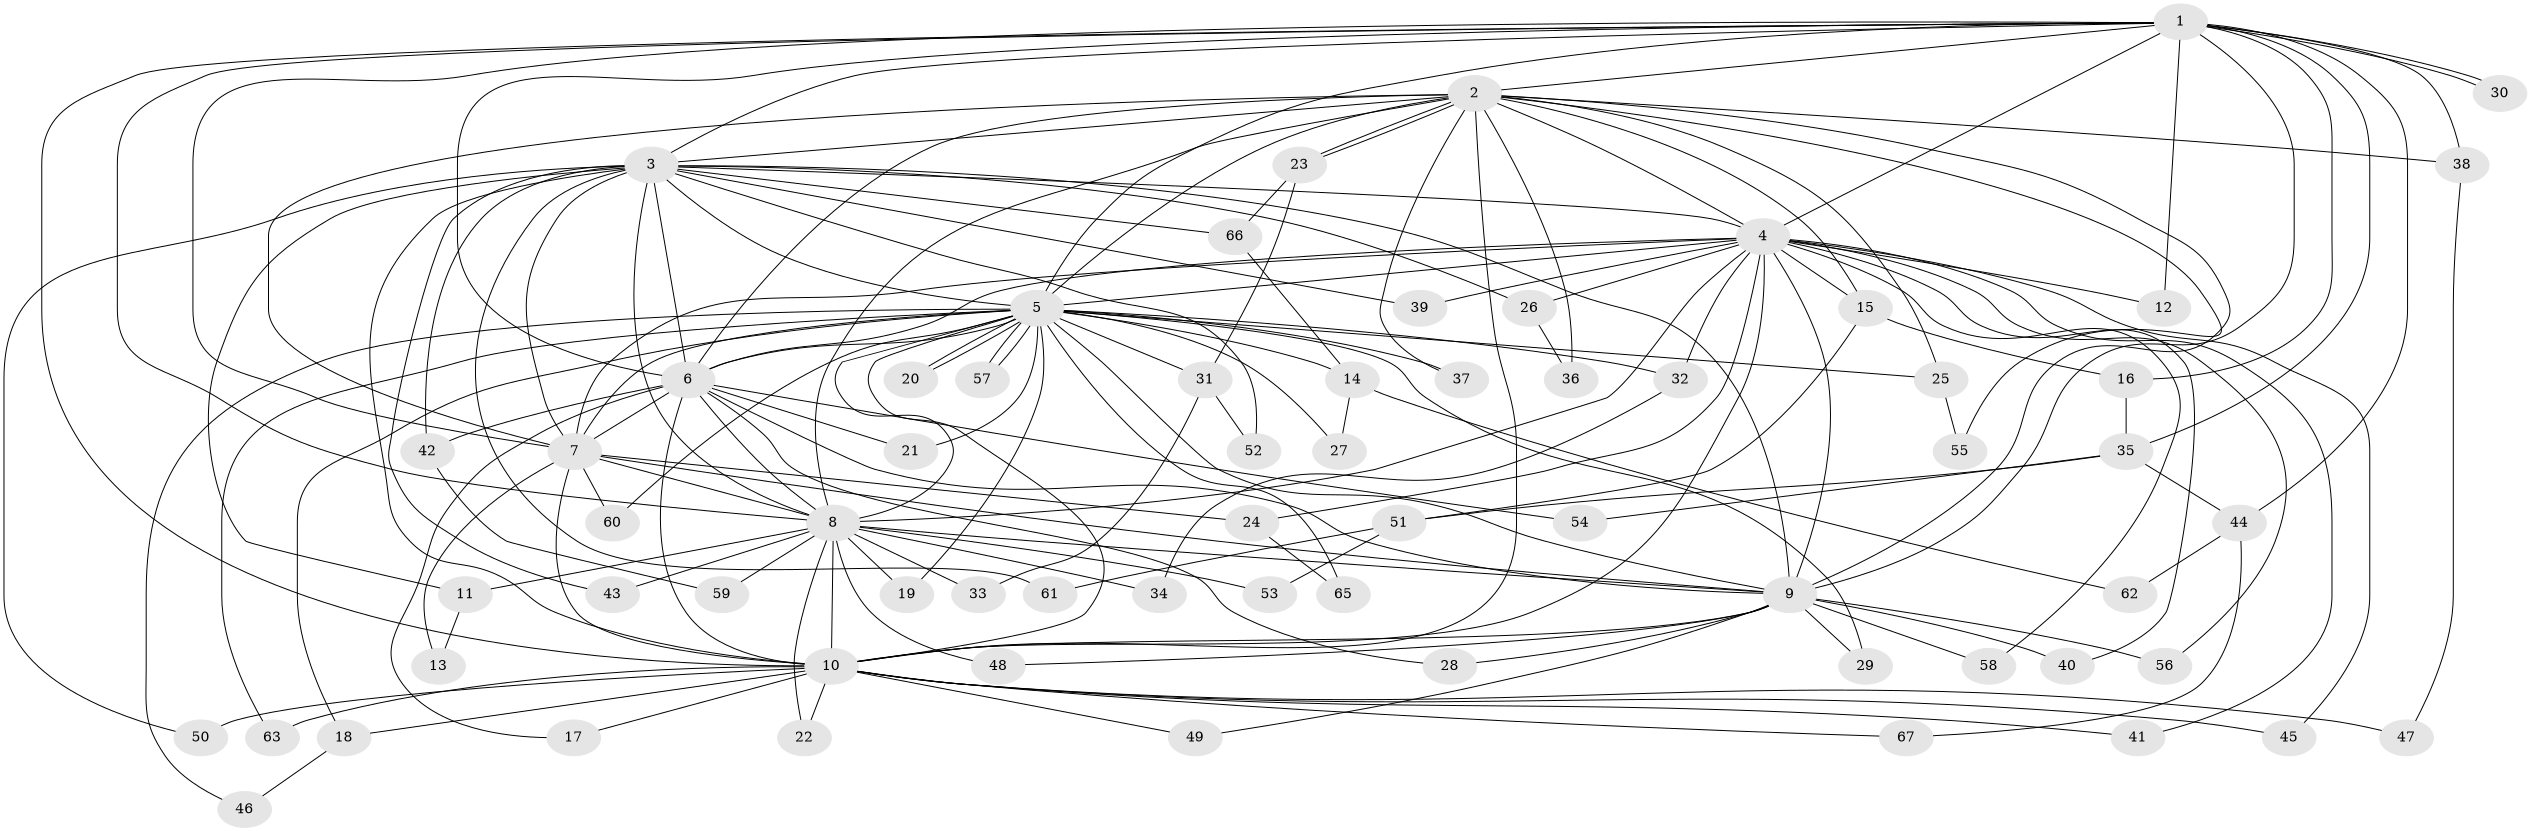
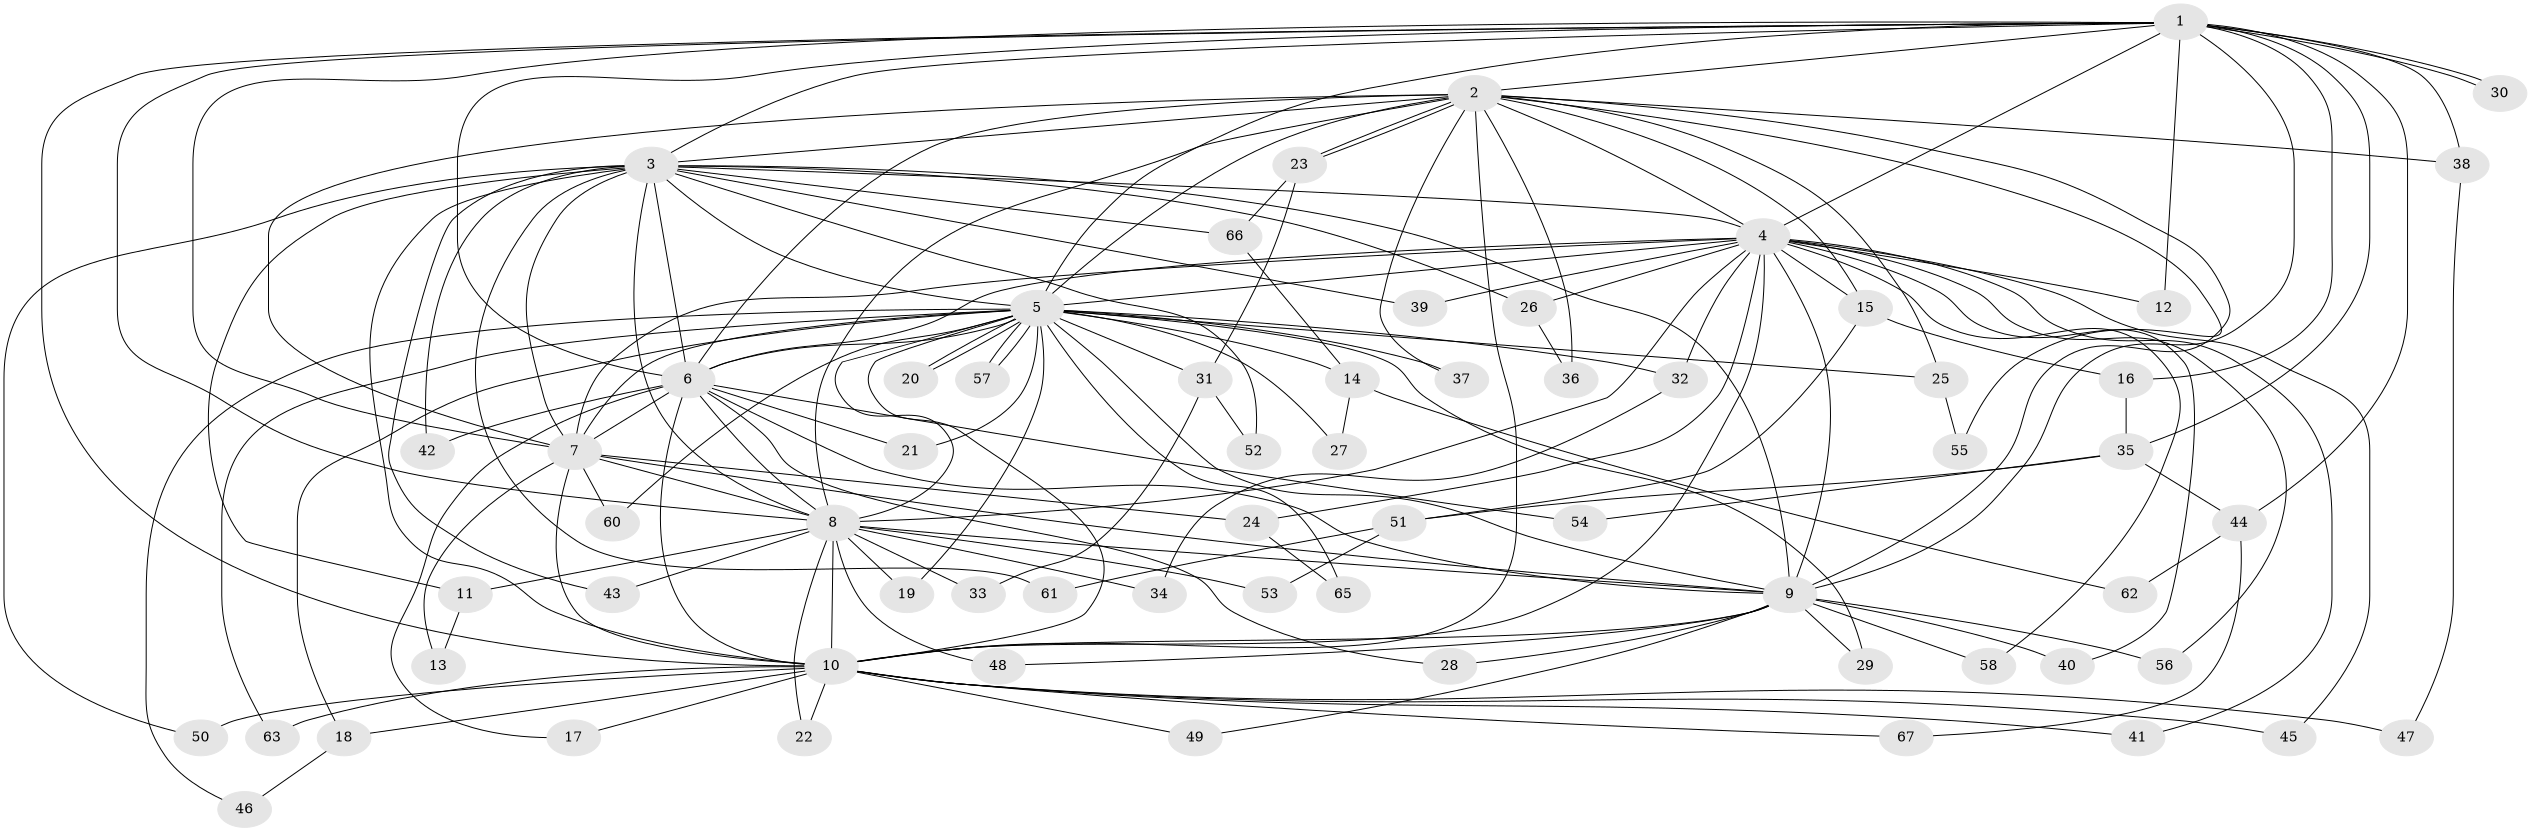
(722, 595) -> none
